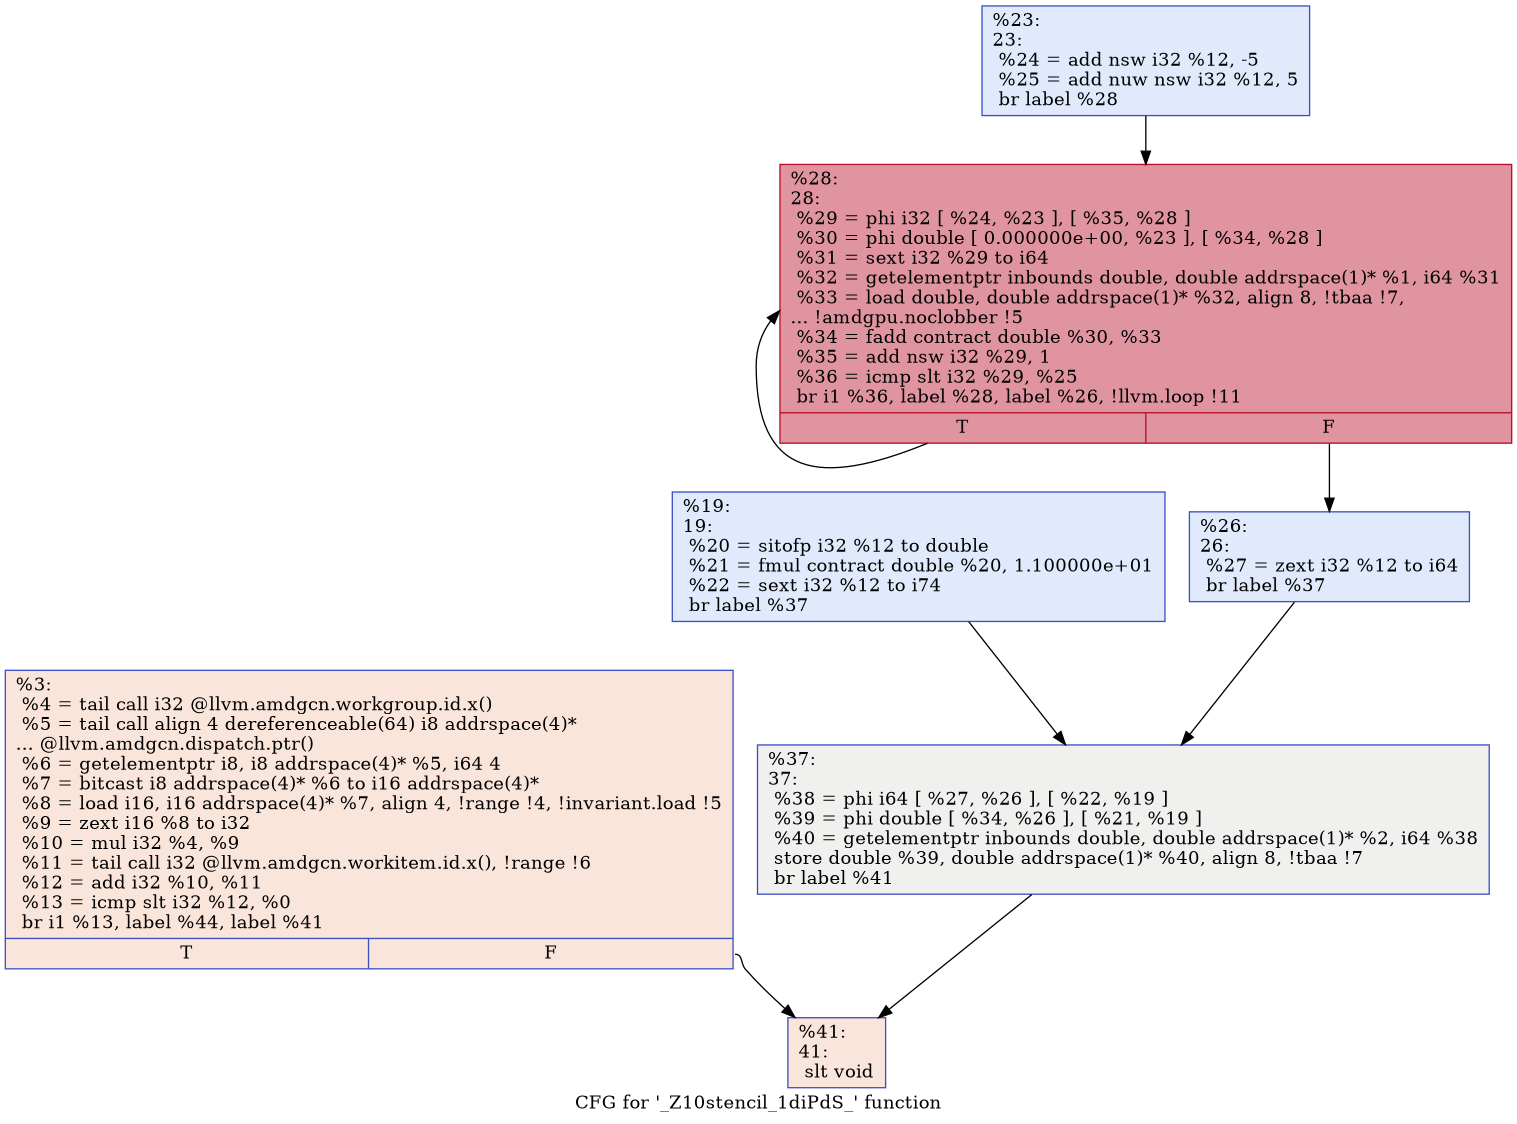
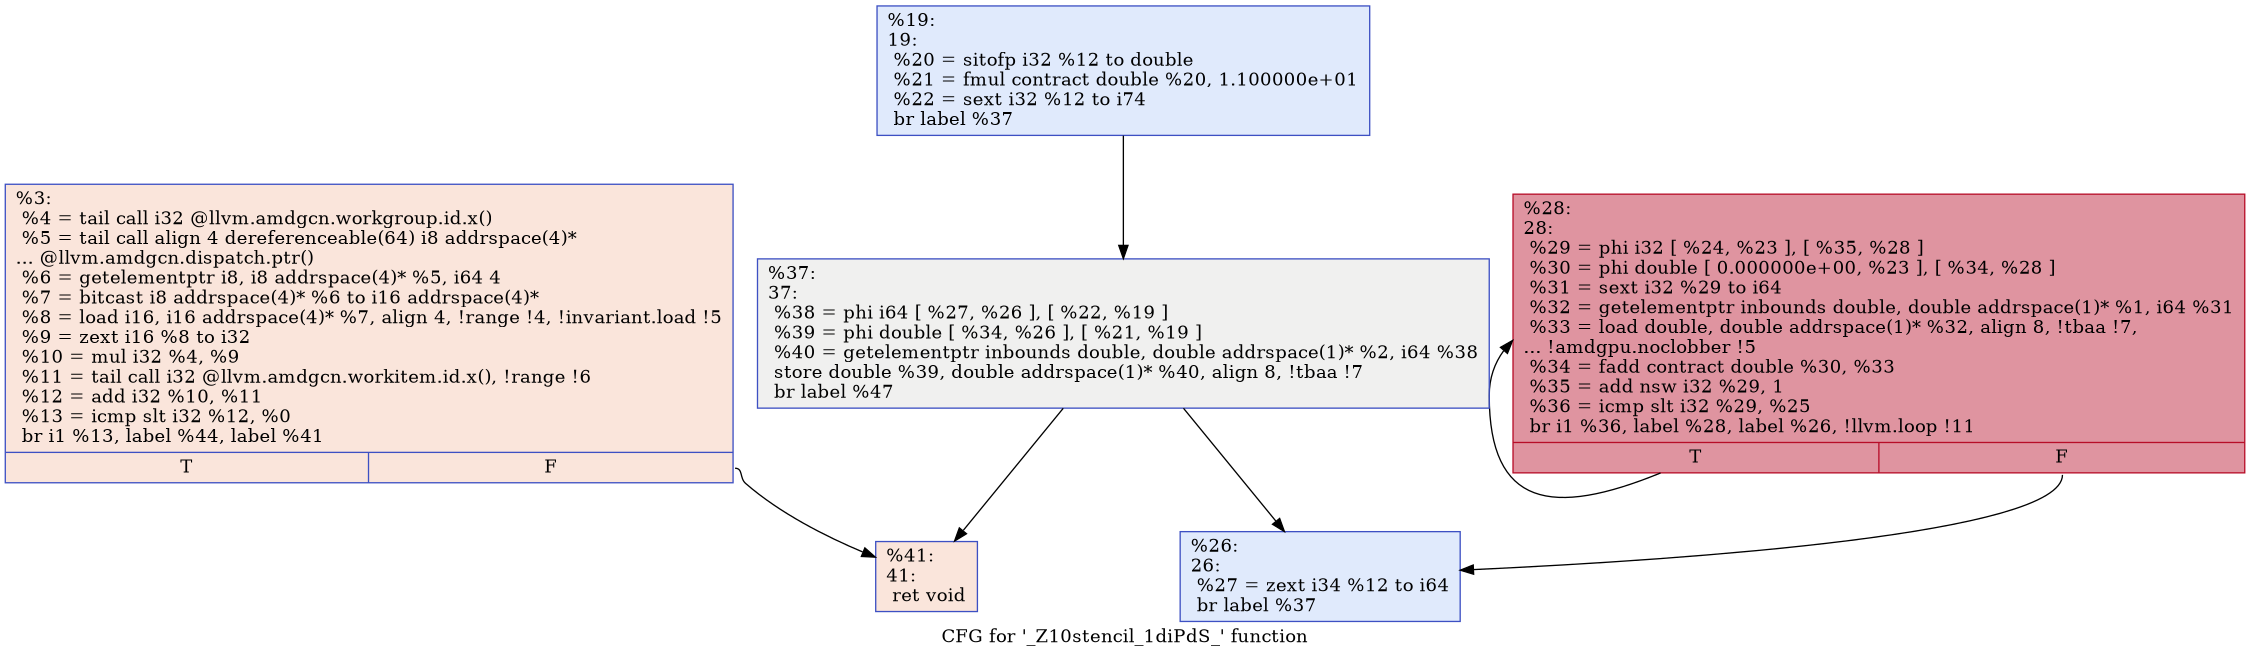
(1146, 61) -> none
(1329, 566) -> (1320, 586)
(1242, 668) -> (1230, 465)
(831, 878) -> (831, 392)
(837, 1072) -> (927, 596)
